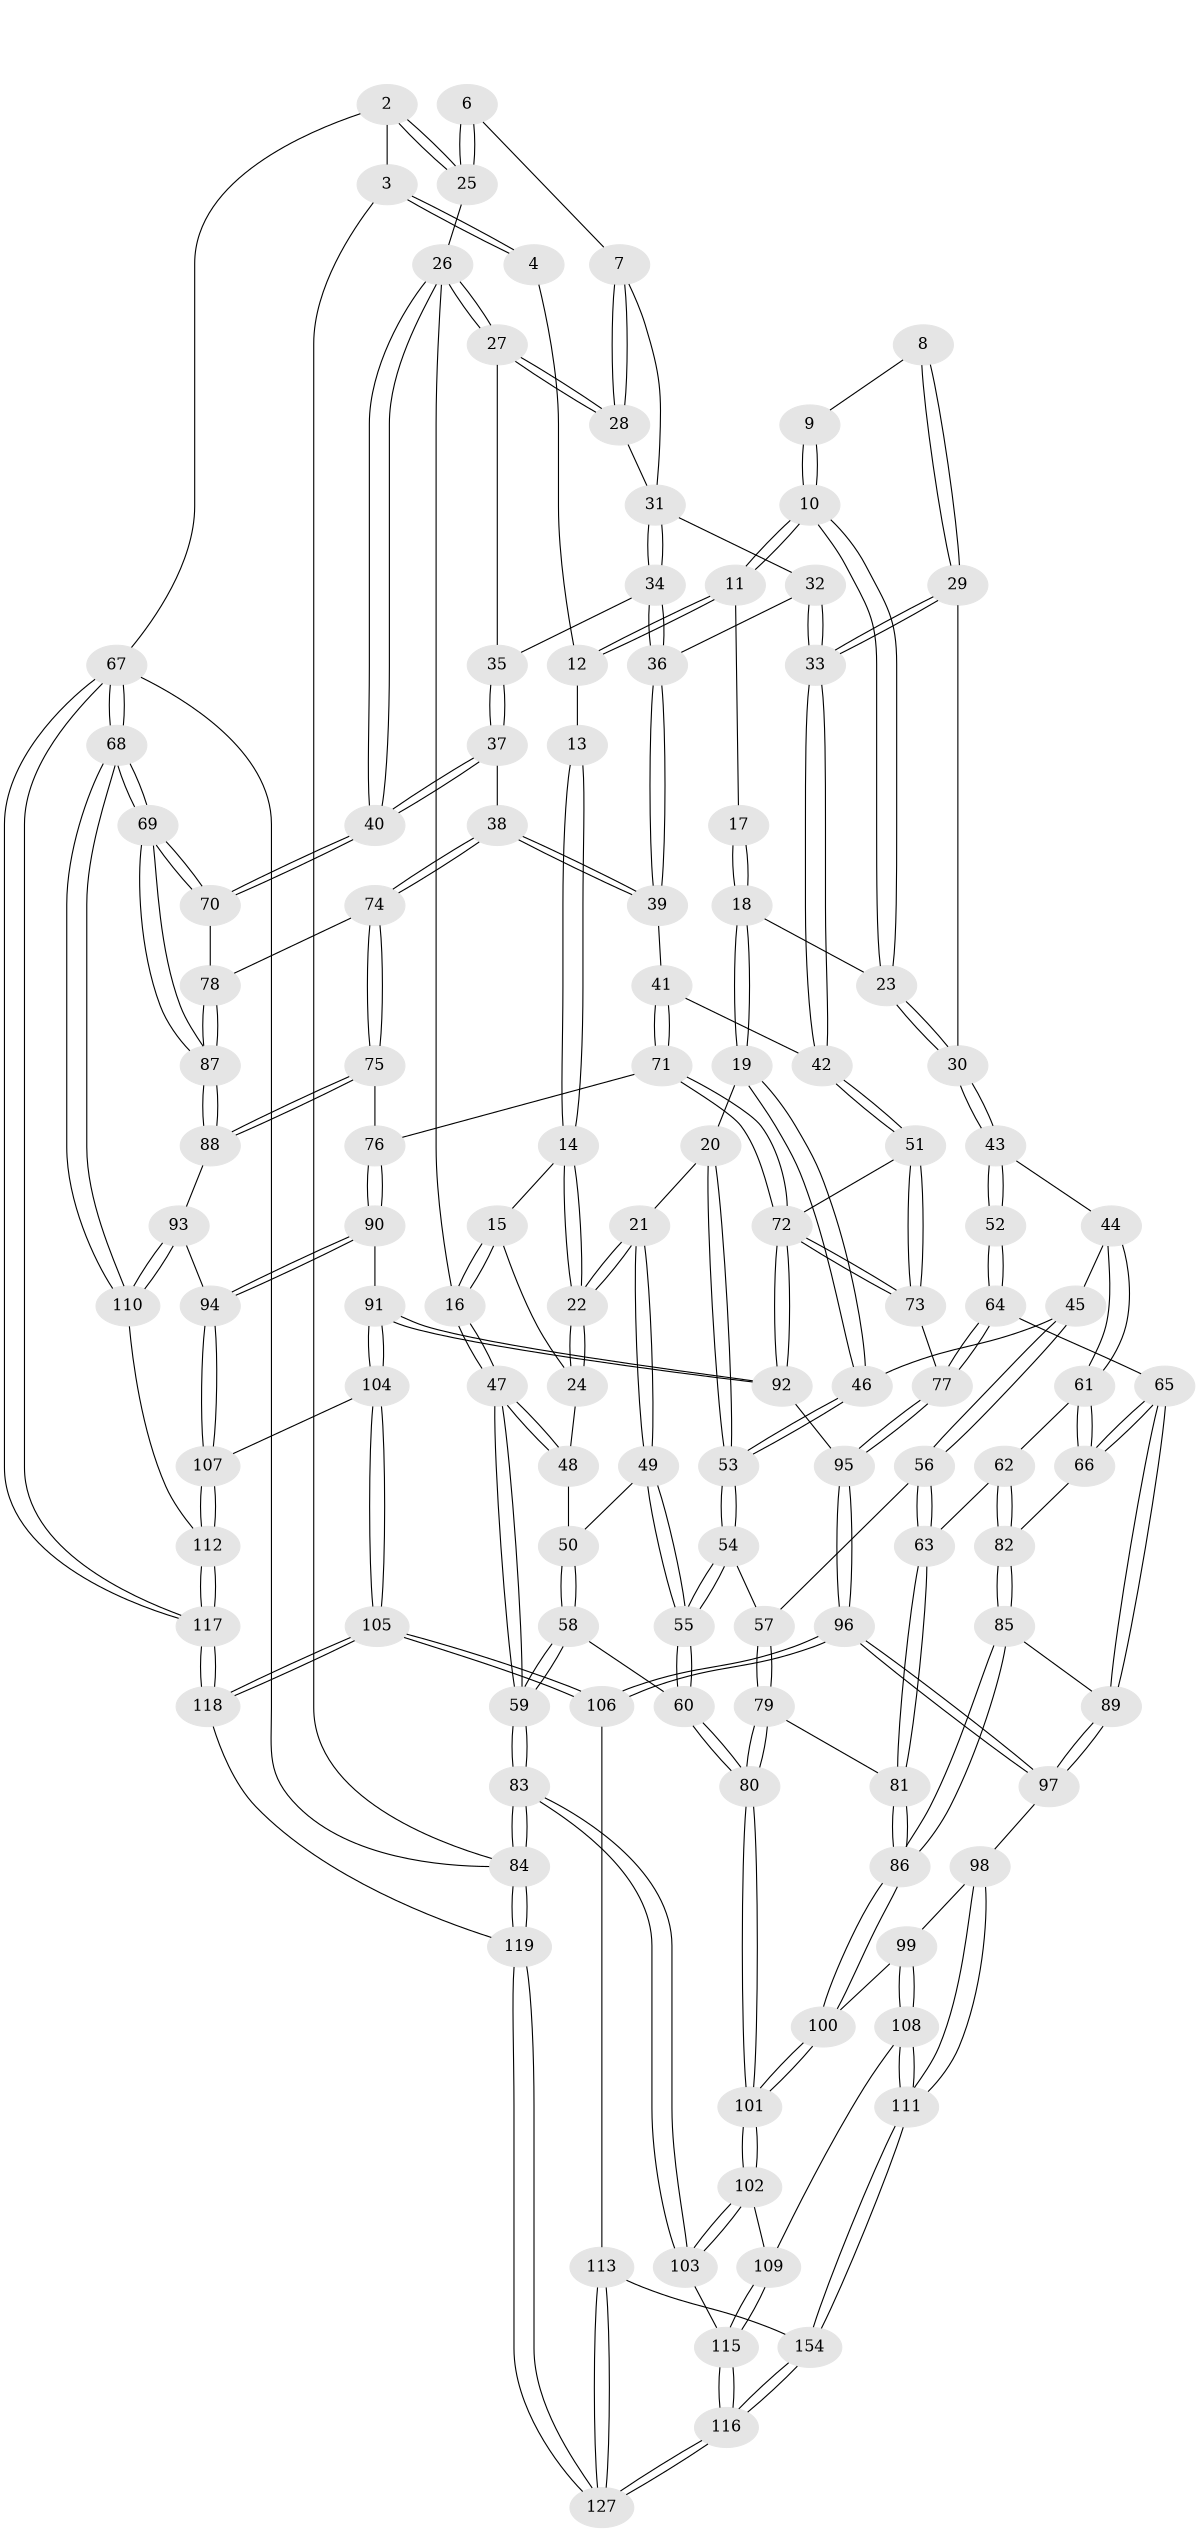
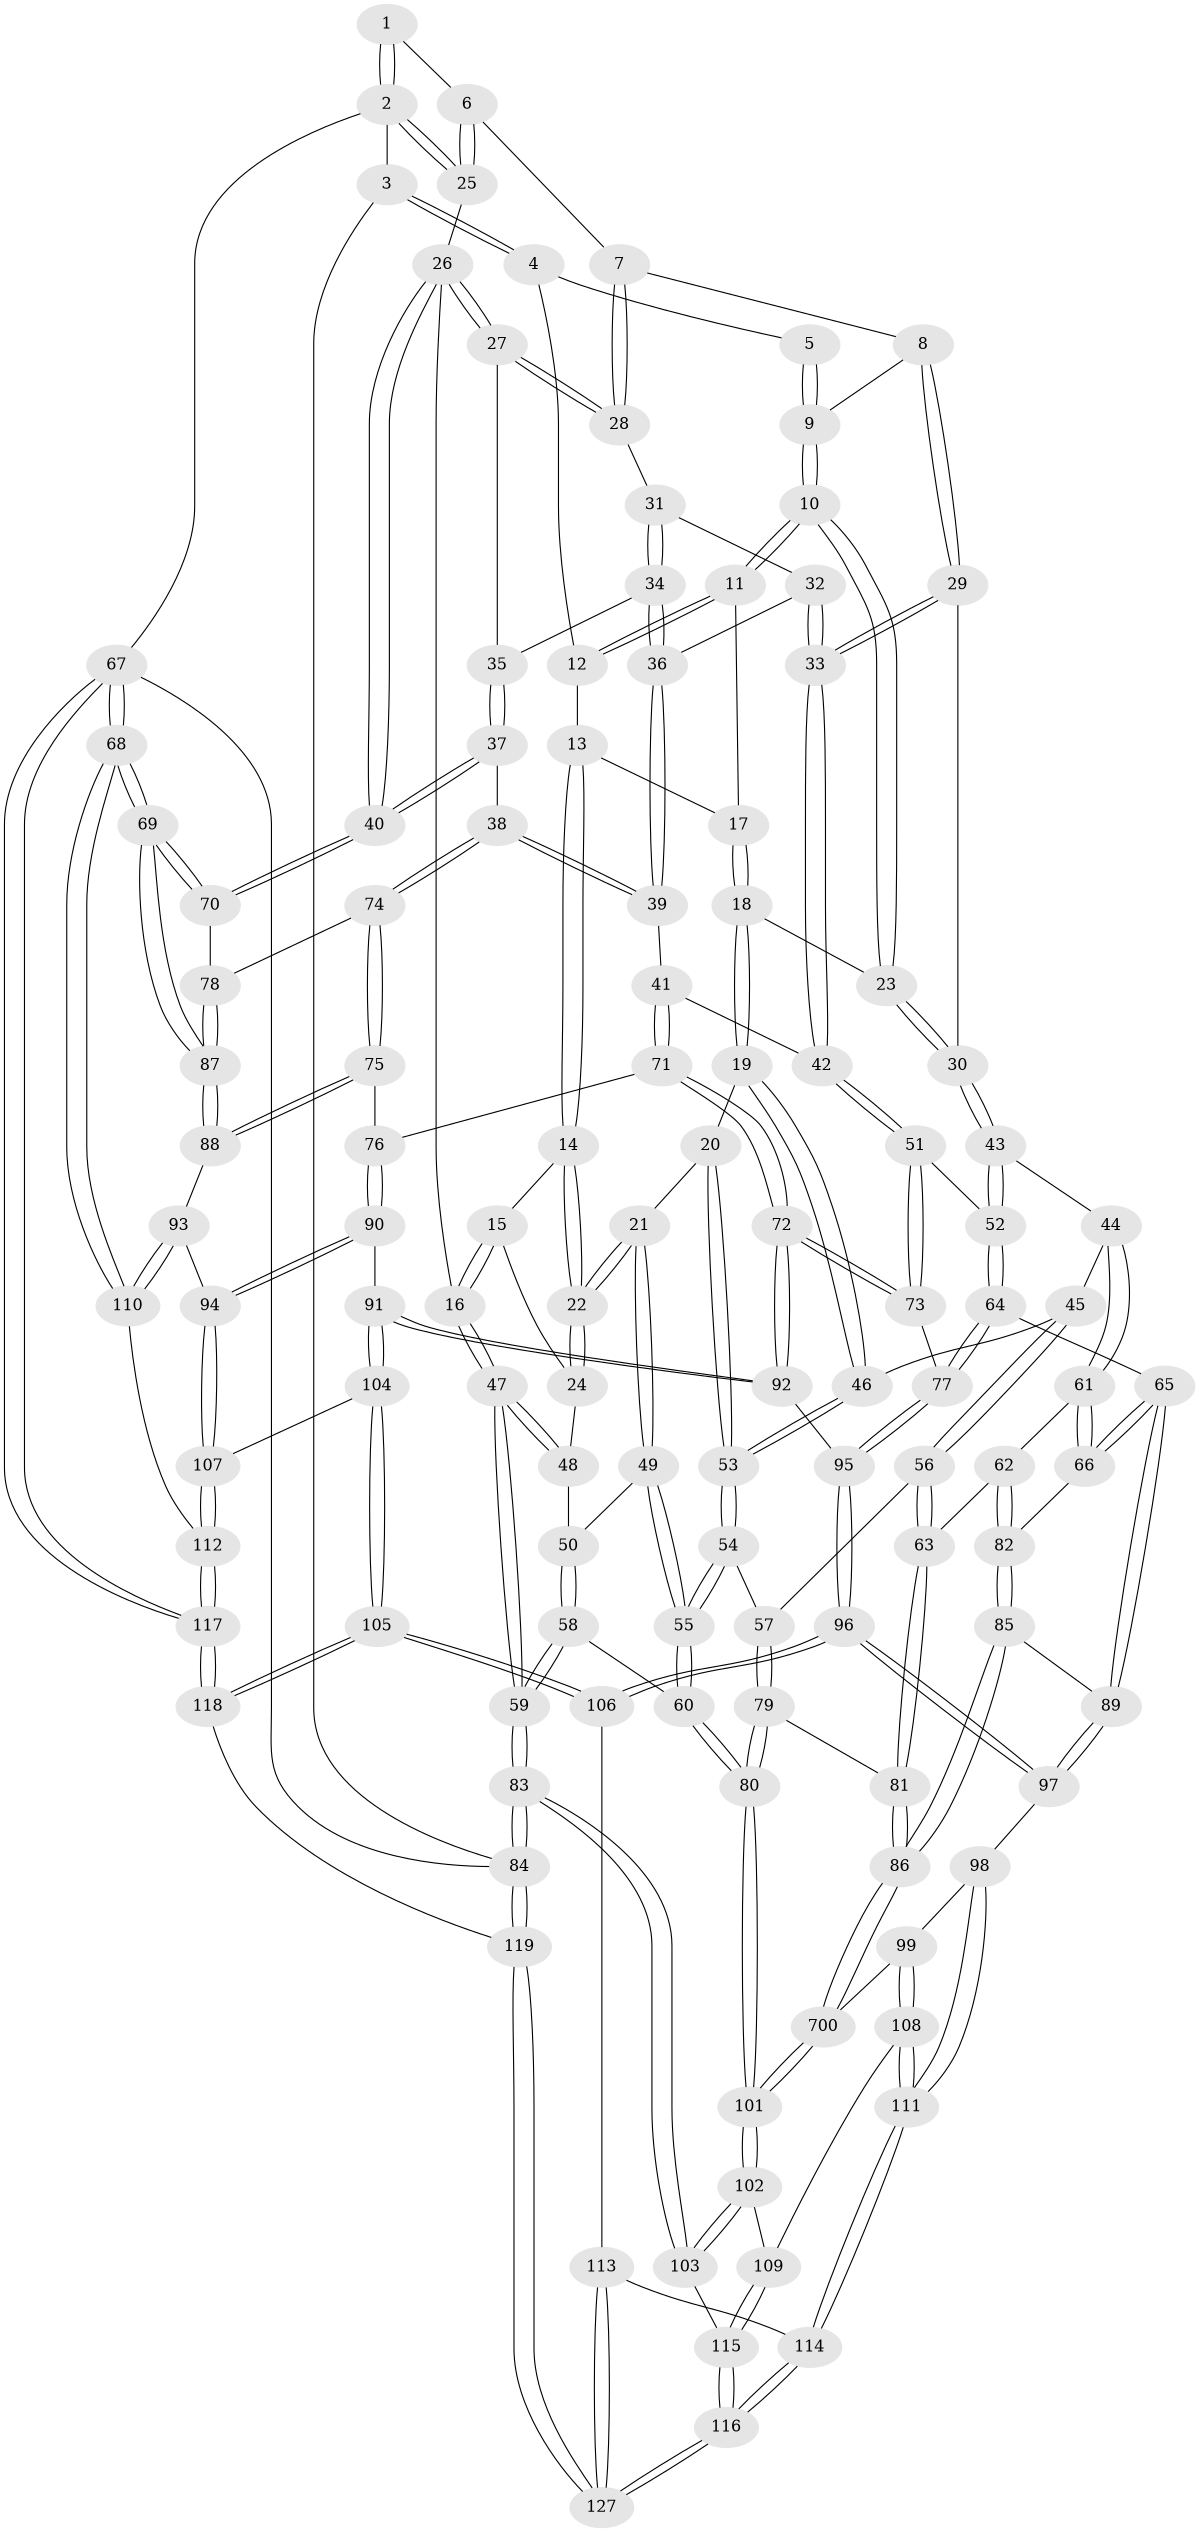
none -> (387, 24)
none -> (810, 345)
(659, 382) -> (772, 305)
none -> (658, 785)
(849, 1186) -> (956, 1186)
(823, 2027) -> (823, 2027)
(810, 2347) -> (810, 2347)
